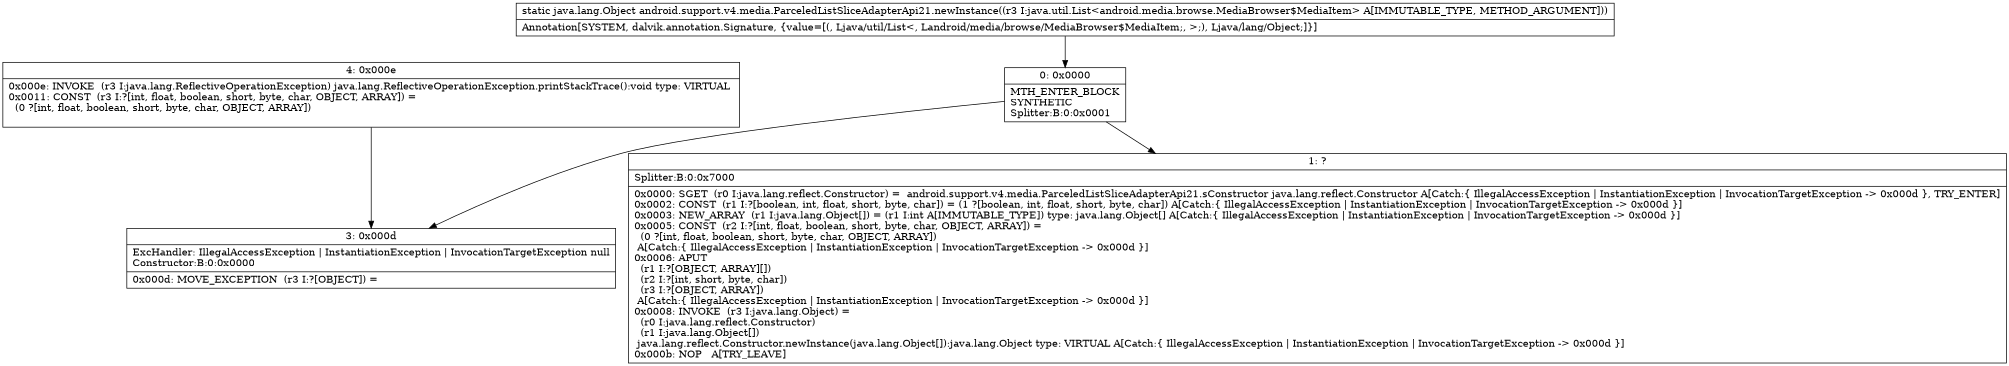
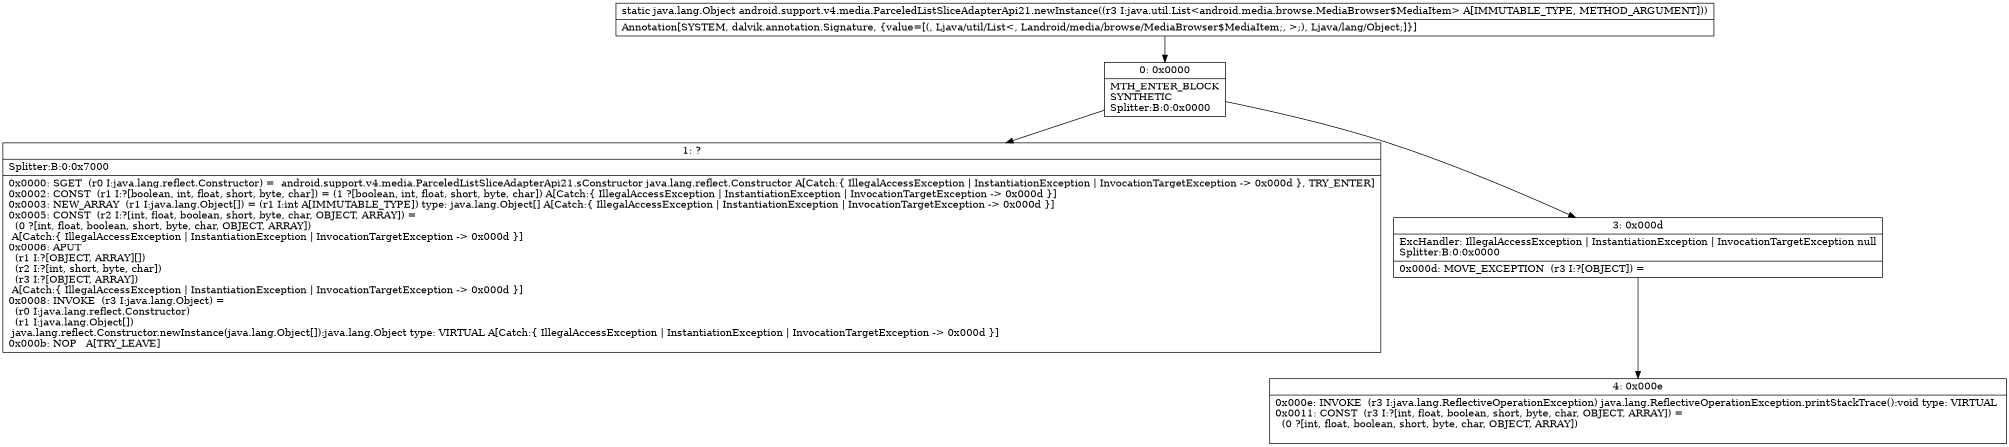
(1061, 113) -> (1161, 108)
(371, 174) -> (1638, 324)
(194, 263) -> (1450, 253)
